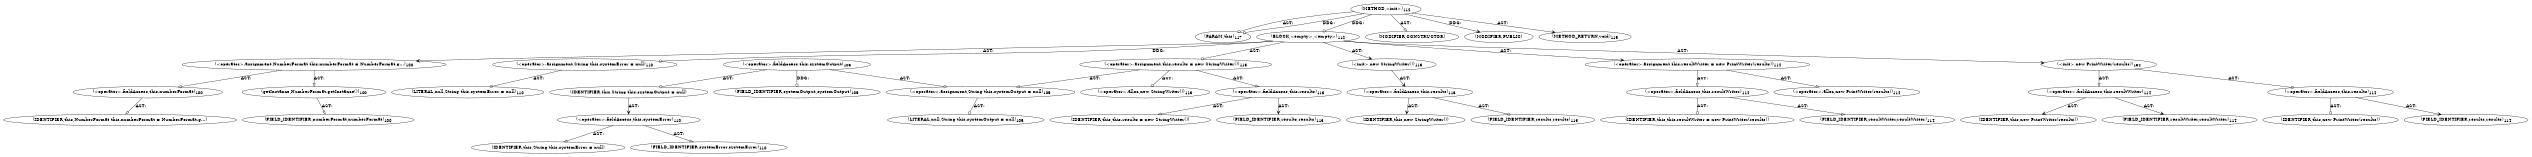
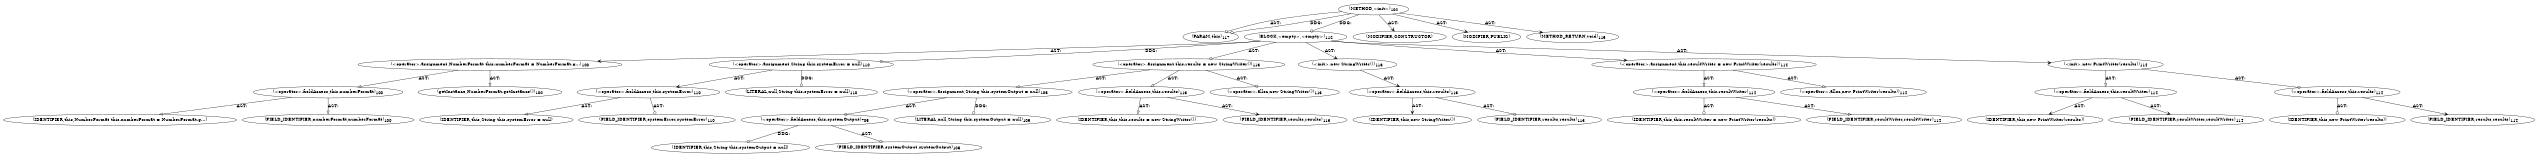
(1407, 9) -> (1394, 9)
(1398, 22) -> (1385, 22)
(1456, 23) -> (1443, 23)
(847, 64) -> (865, 119)
(2137, 64) -> (2144, 64)
(540, 78) -> (808, 78)
(729, 78) -> (785, 134)
(804, 78) -> (868, 134)
(887, 78) -> (897, 106)
(629, 104) -> (726, 78)
(320, 105) -> (328, 104)
(980, 106) -> (982, 106)
(667, 133) -> (652, 105)
